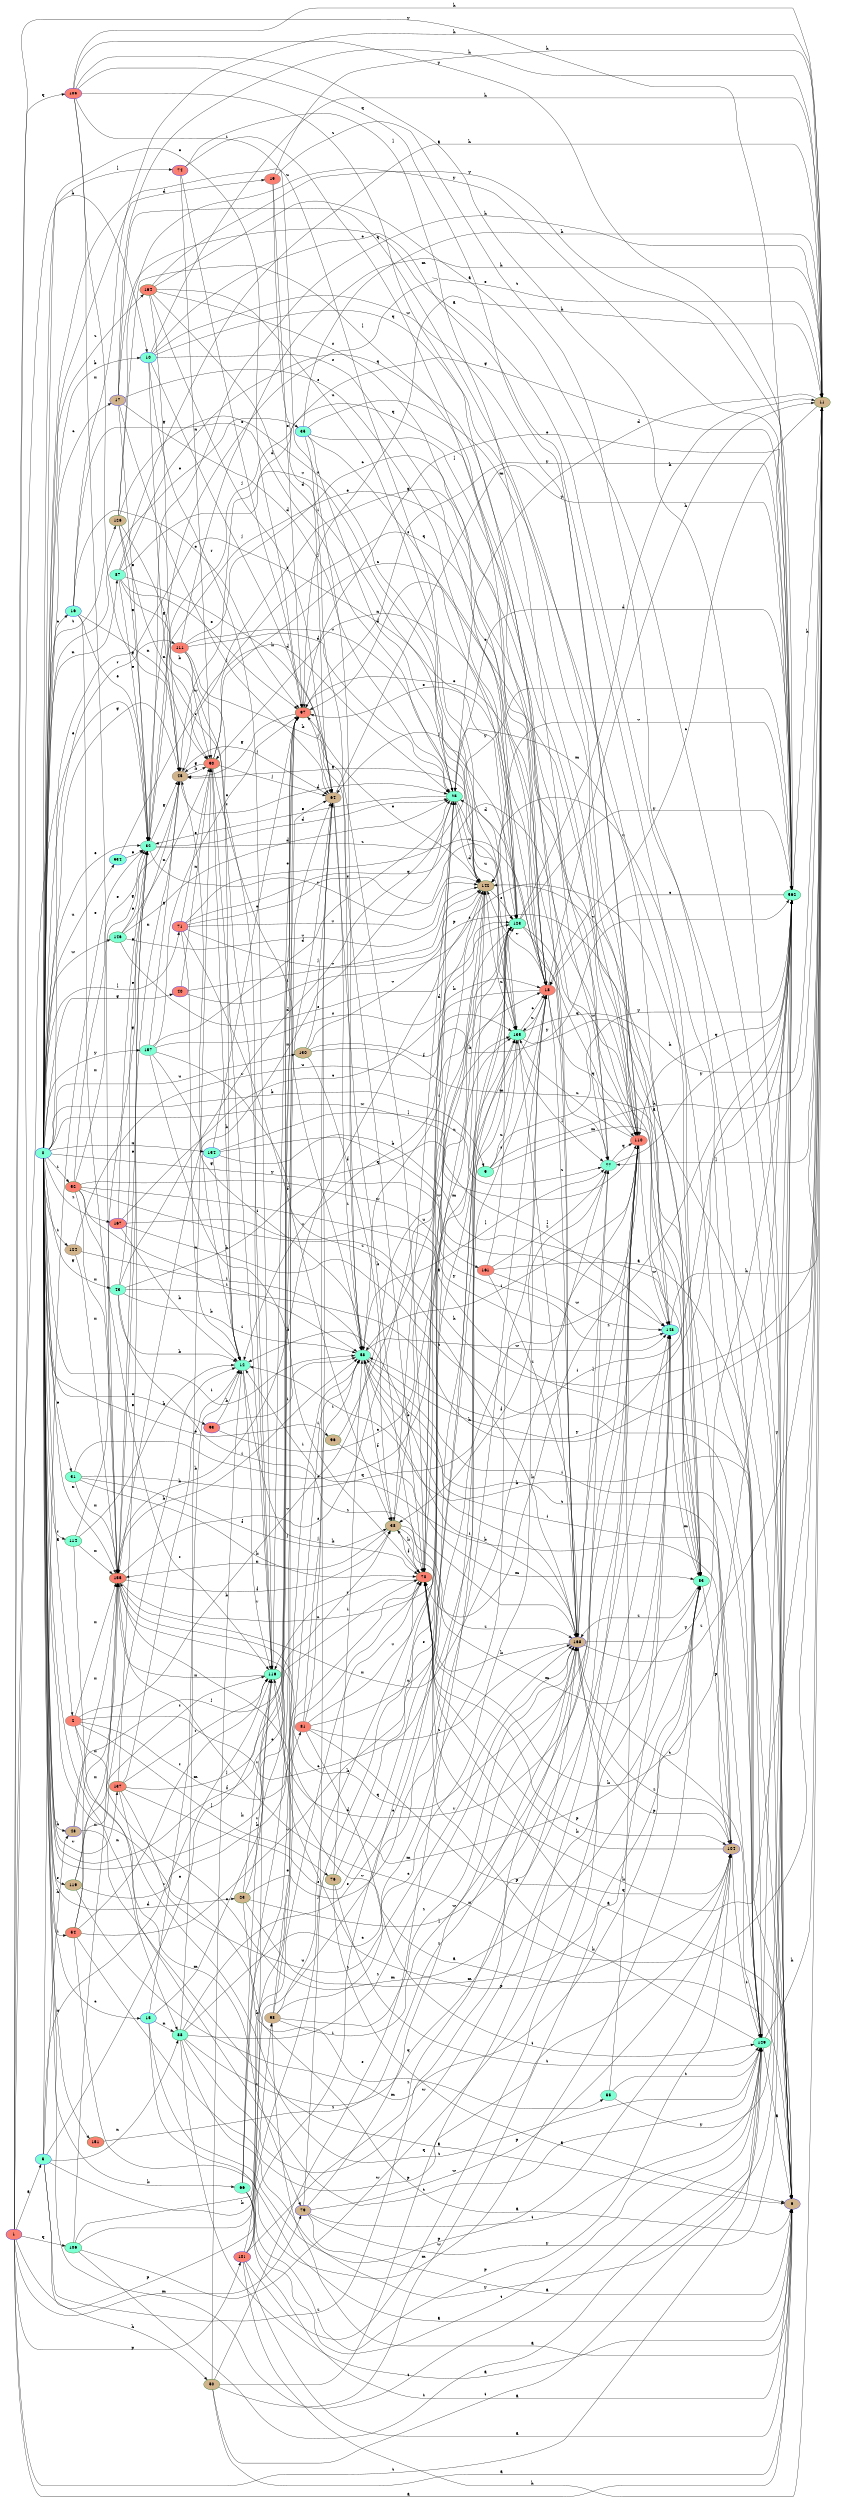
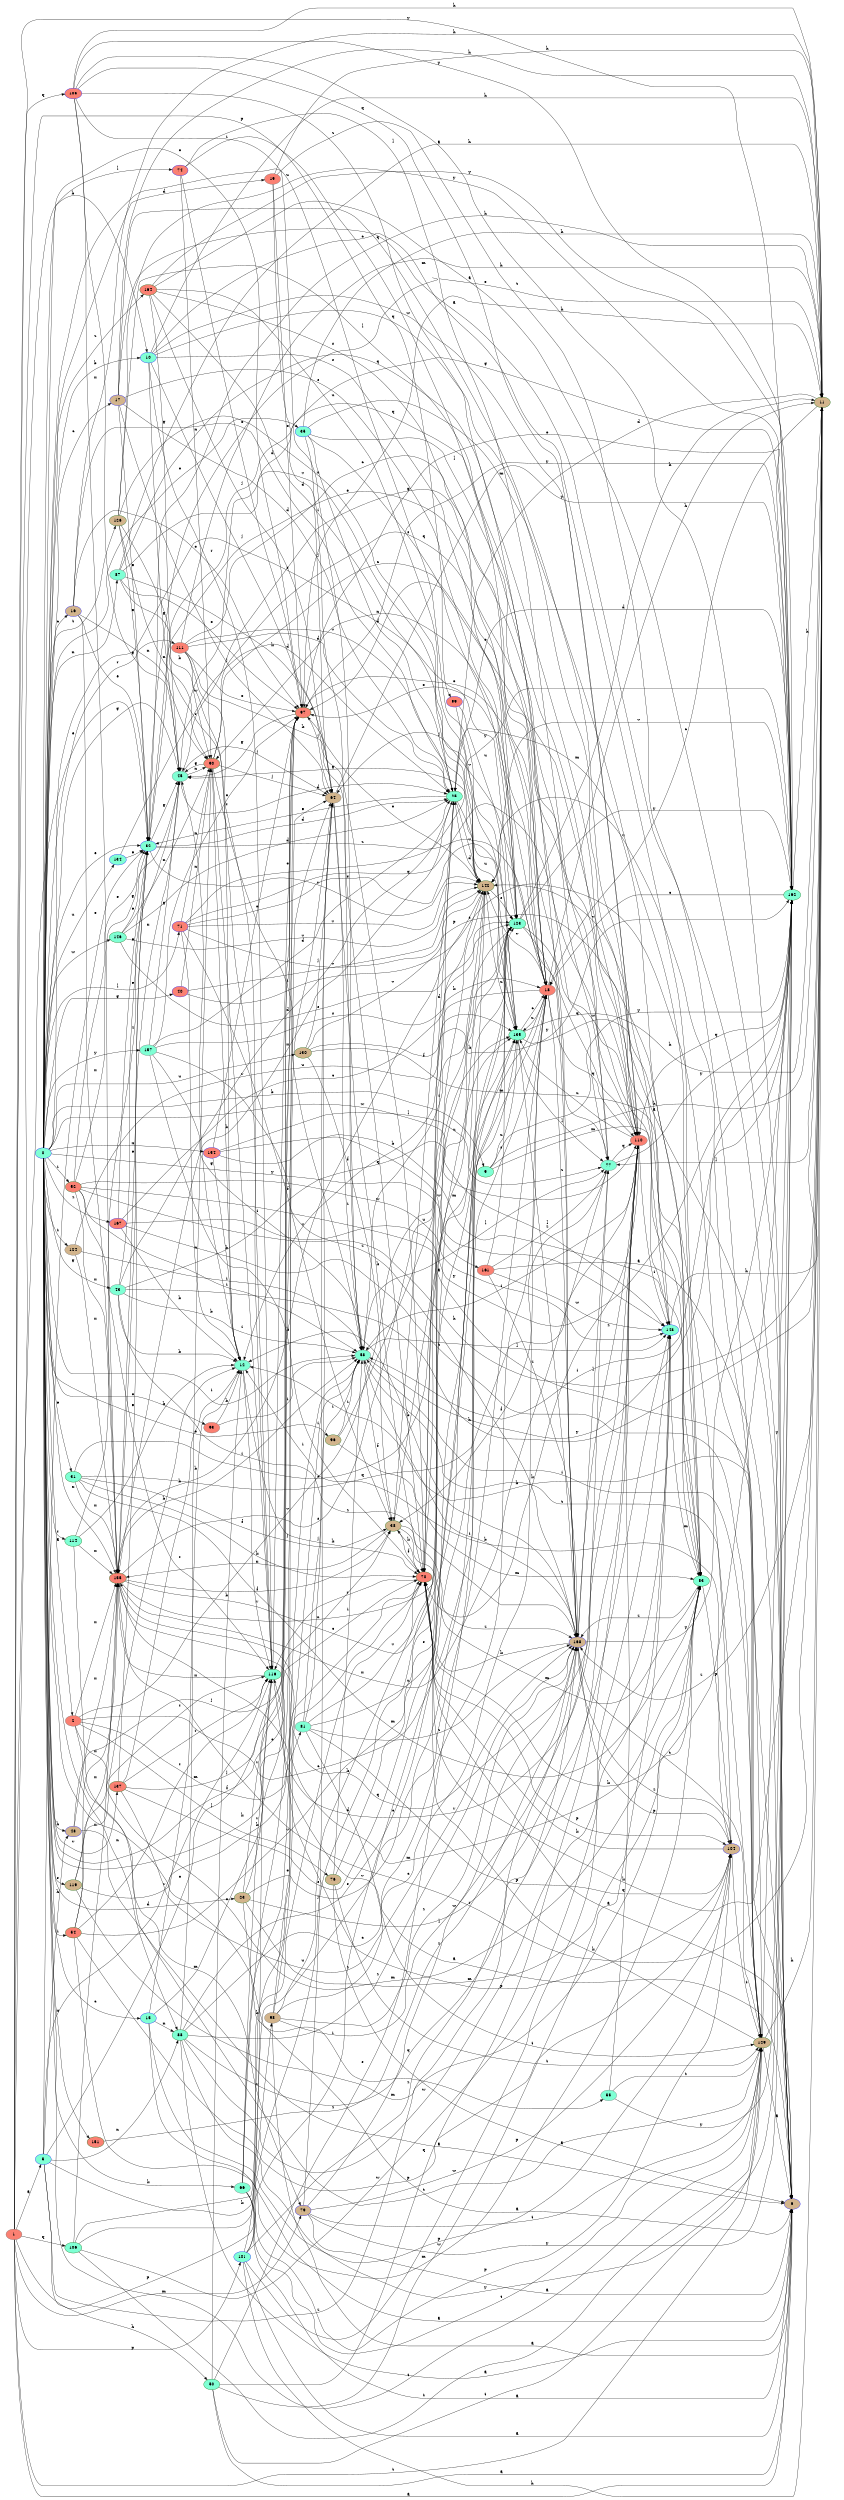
(73, 611) -> (73, 611)
none -> (230, 697)
none -> (454, 702)
(136, 709) -> none
(196, 769) -> (196, 769)
(180, 776) -> (180, 776)
(196, 833) -> (196, 833)
(498, 833) -> none
(148, 846) -> (148, 846)
(118, 860) -> (118, 860)
(792, 895) -> (792, 895)
(133, 1027) -> (133, 1027)
(212, 1153) -> (212, 1153)
(654, 1272) -> (654, 1272)
(426, 1284) -> (456, 1467)
(806, 1340) -> (805, 1453)
(517, 1346) -> (517, 1346)
(212, 1428) -> (212, 1428)
(651, 1537) -> (350, 1400)
(303, 1727) -> (303, 1727)
none -> (396, 1731)
(470, 1903) -> (470, 1903)
(762, 2043) -> (762, 2043)
(351, 2160) -> none
(14, 2234) -> (14, 2234)
(242, 2257) -> (242, 2257)
(212, 2384) -> (212, 2384)
